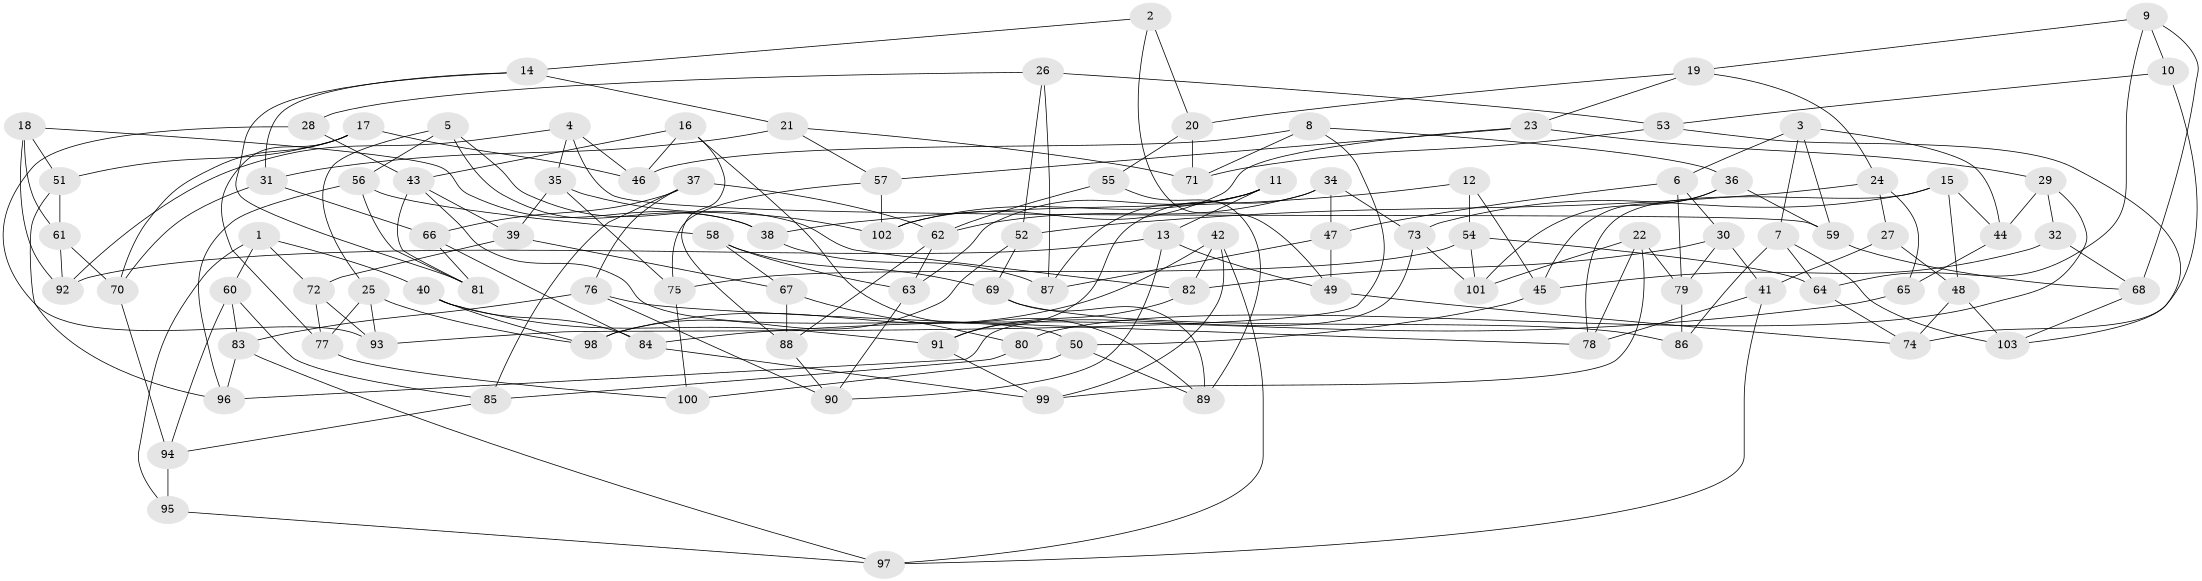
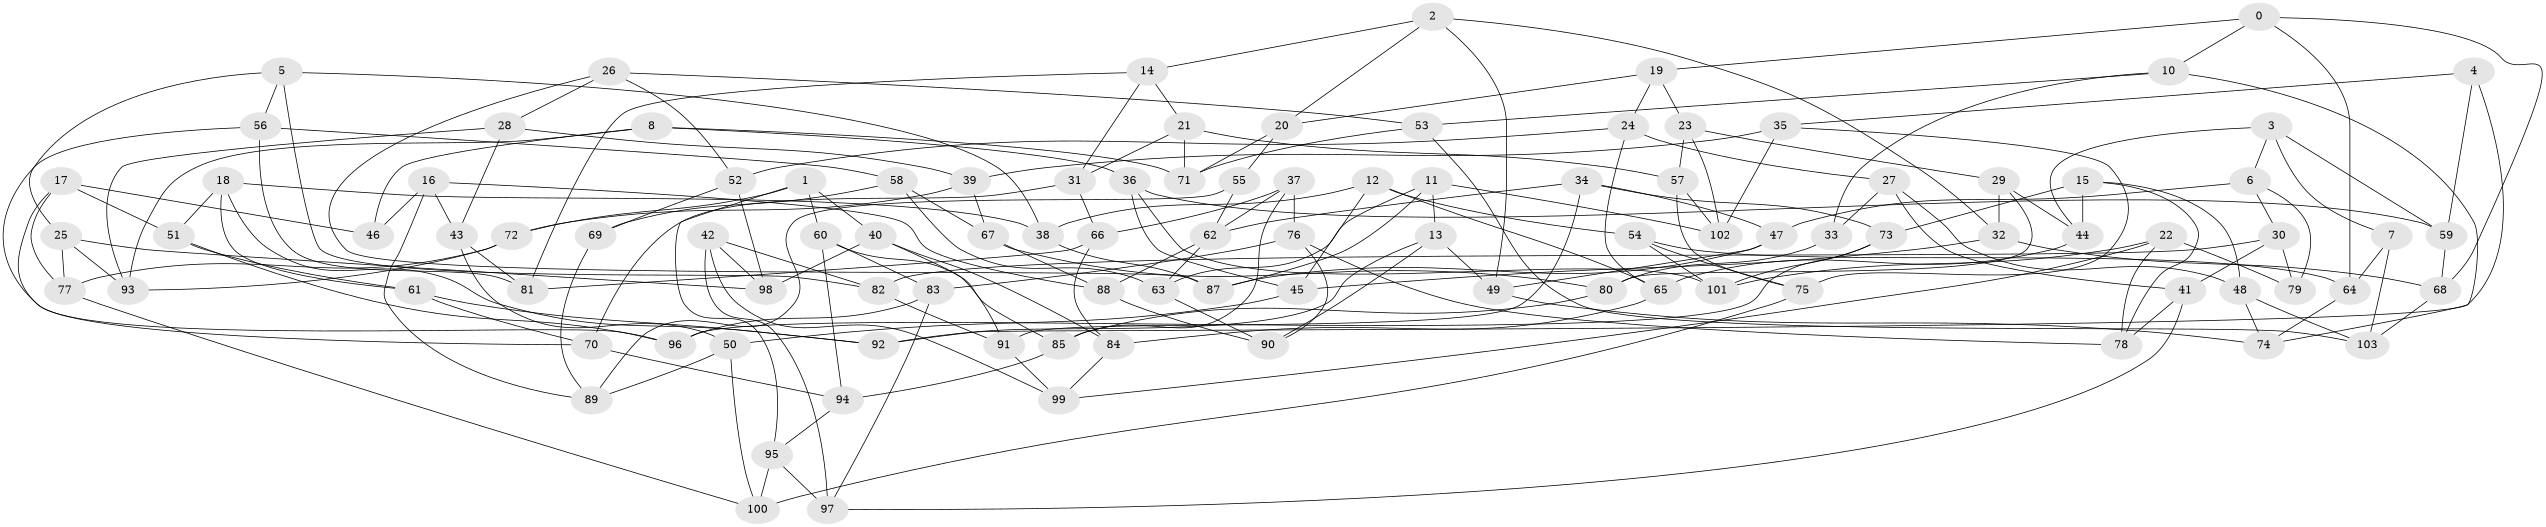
(2147, 17) -> (2259, 17)
none -> (1739, 75)
(606, 155) -> none
(453, 203) -> (739, 148)
none -> (1518, 234)
none -> (1832, 236)
(1682, 346) -> none
none -> (765, 483)
